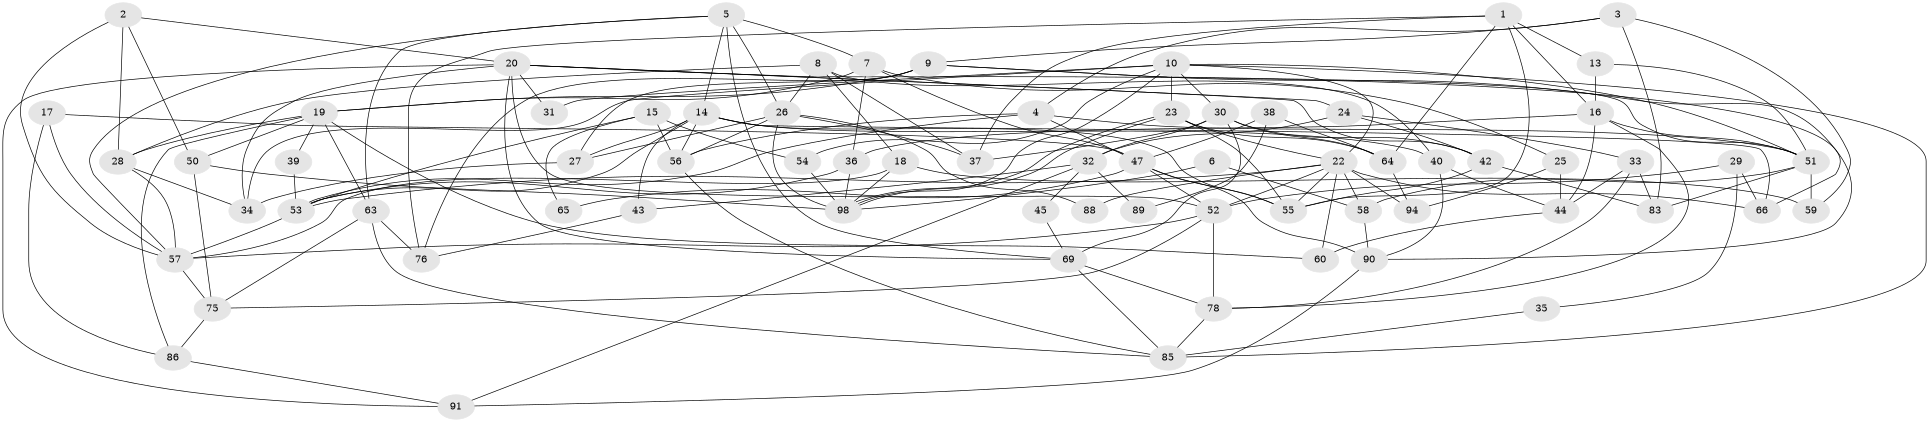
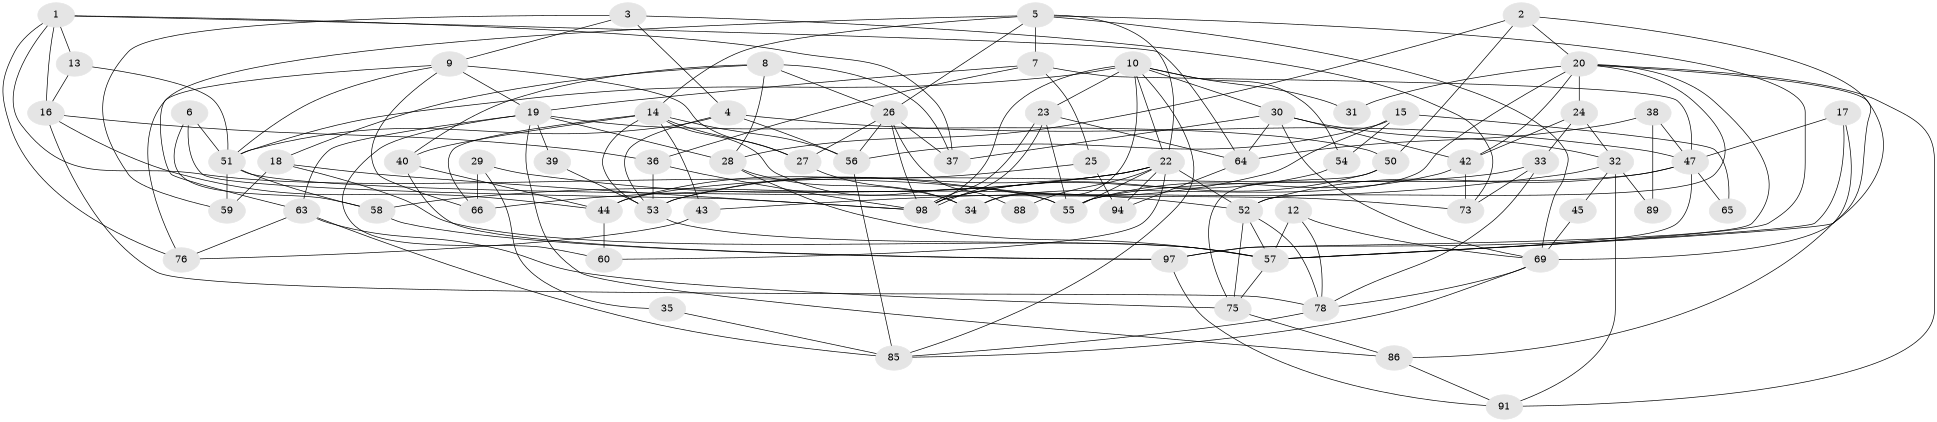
(1703, 137) -> (208, 137)
(1253, 142) -> (1146, 40)
none -> (1293, 211)
(1655, 211) -> (1466, 211)
(1369, 260) -> (1170, 260)
